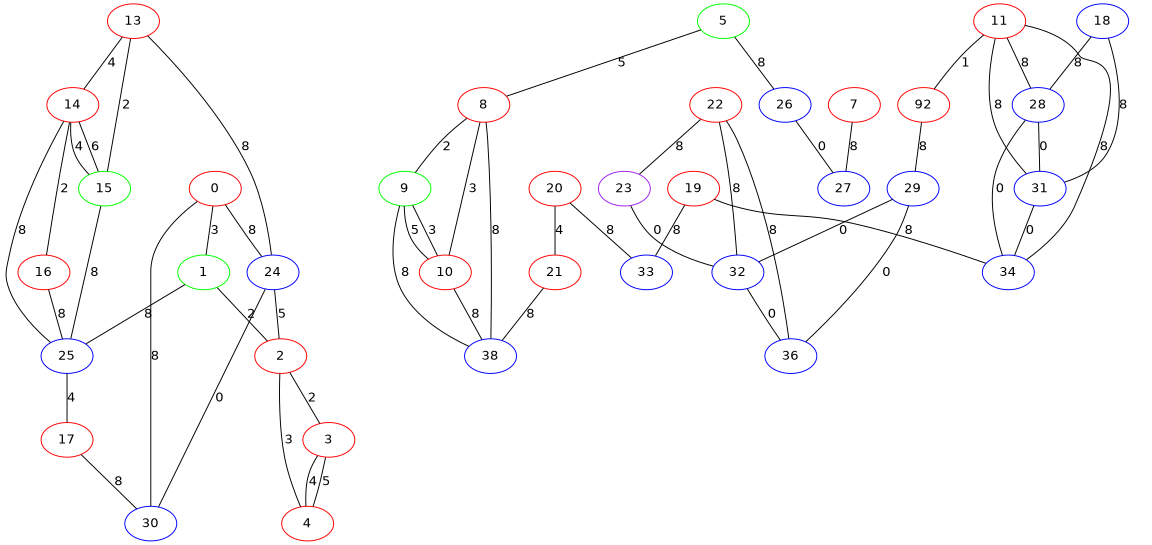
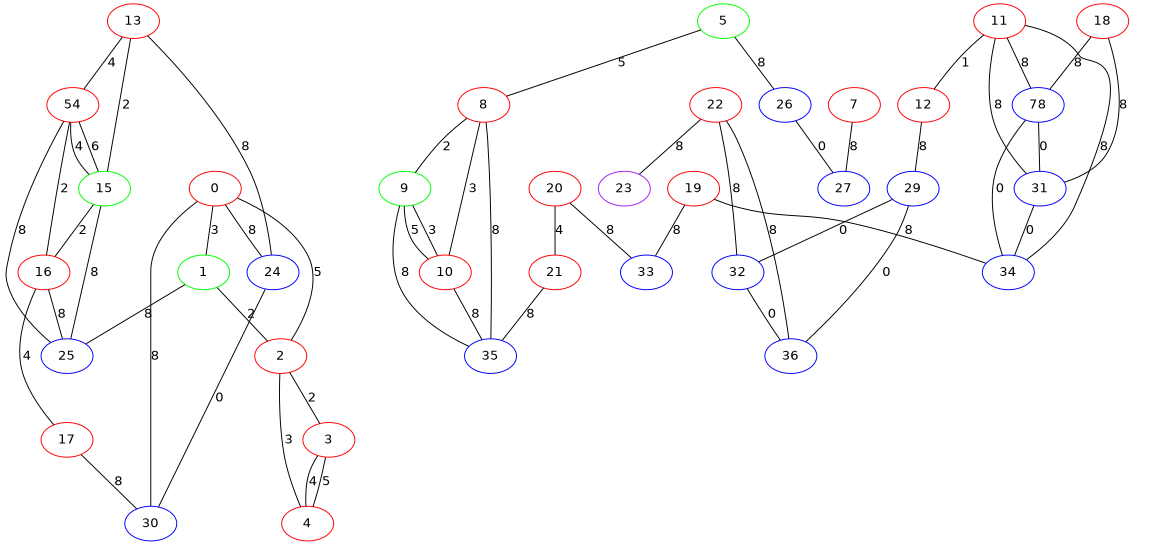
(1103, 21) -> (1103, 21)
(73, 105) -> (73, 105)
(924, 105) -> (924, 105)
(1038, 105) -> (1038, 105)
none -> (74, 231)
(669, 249) -> none
(277, 314) -> (307, 254)
(491, 356) -> (491, 356)
(67, 398) -> (20, 360)
